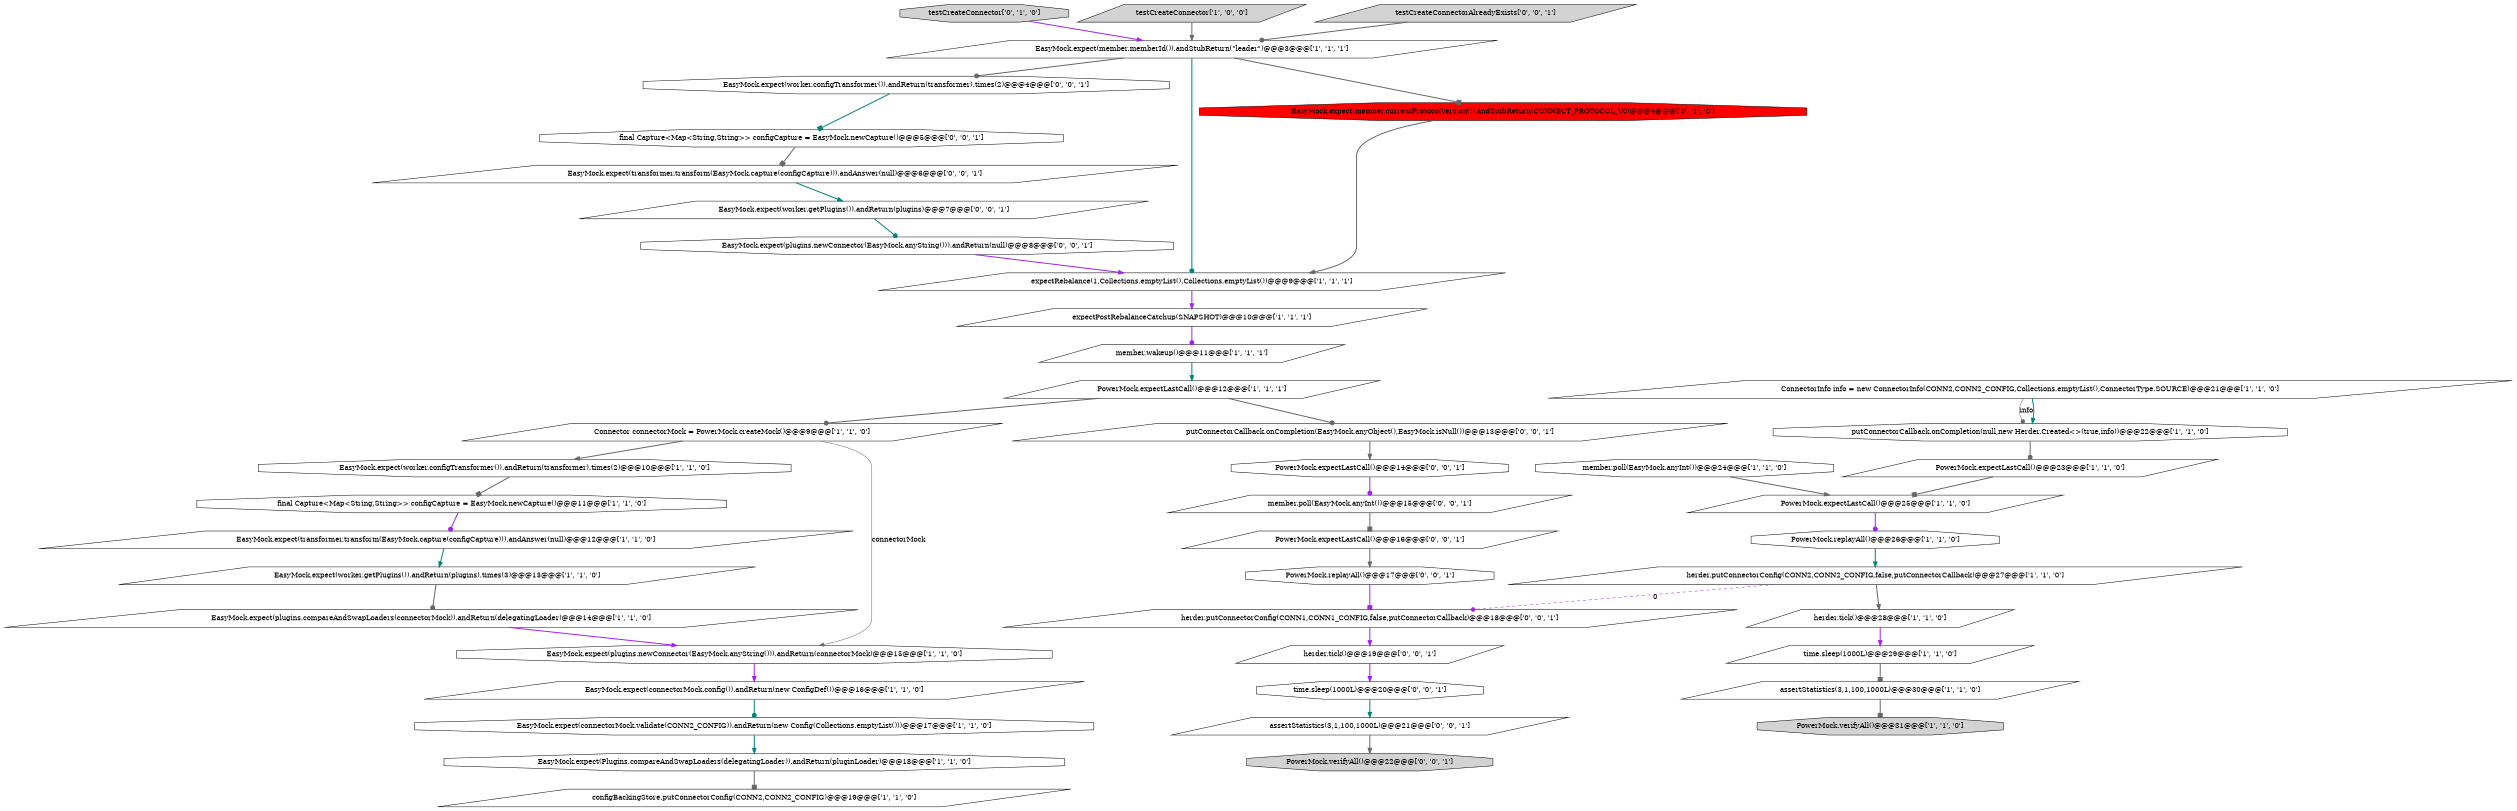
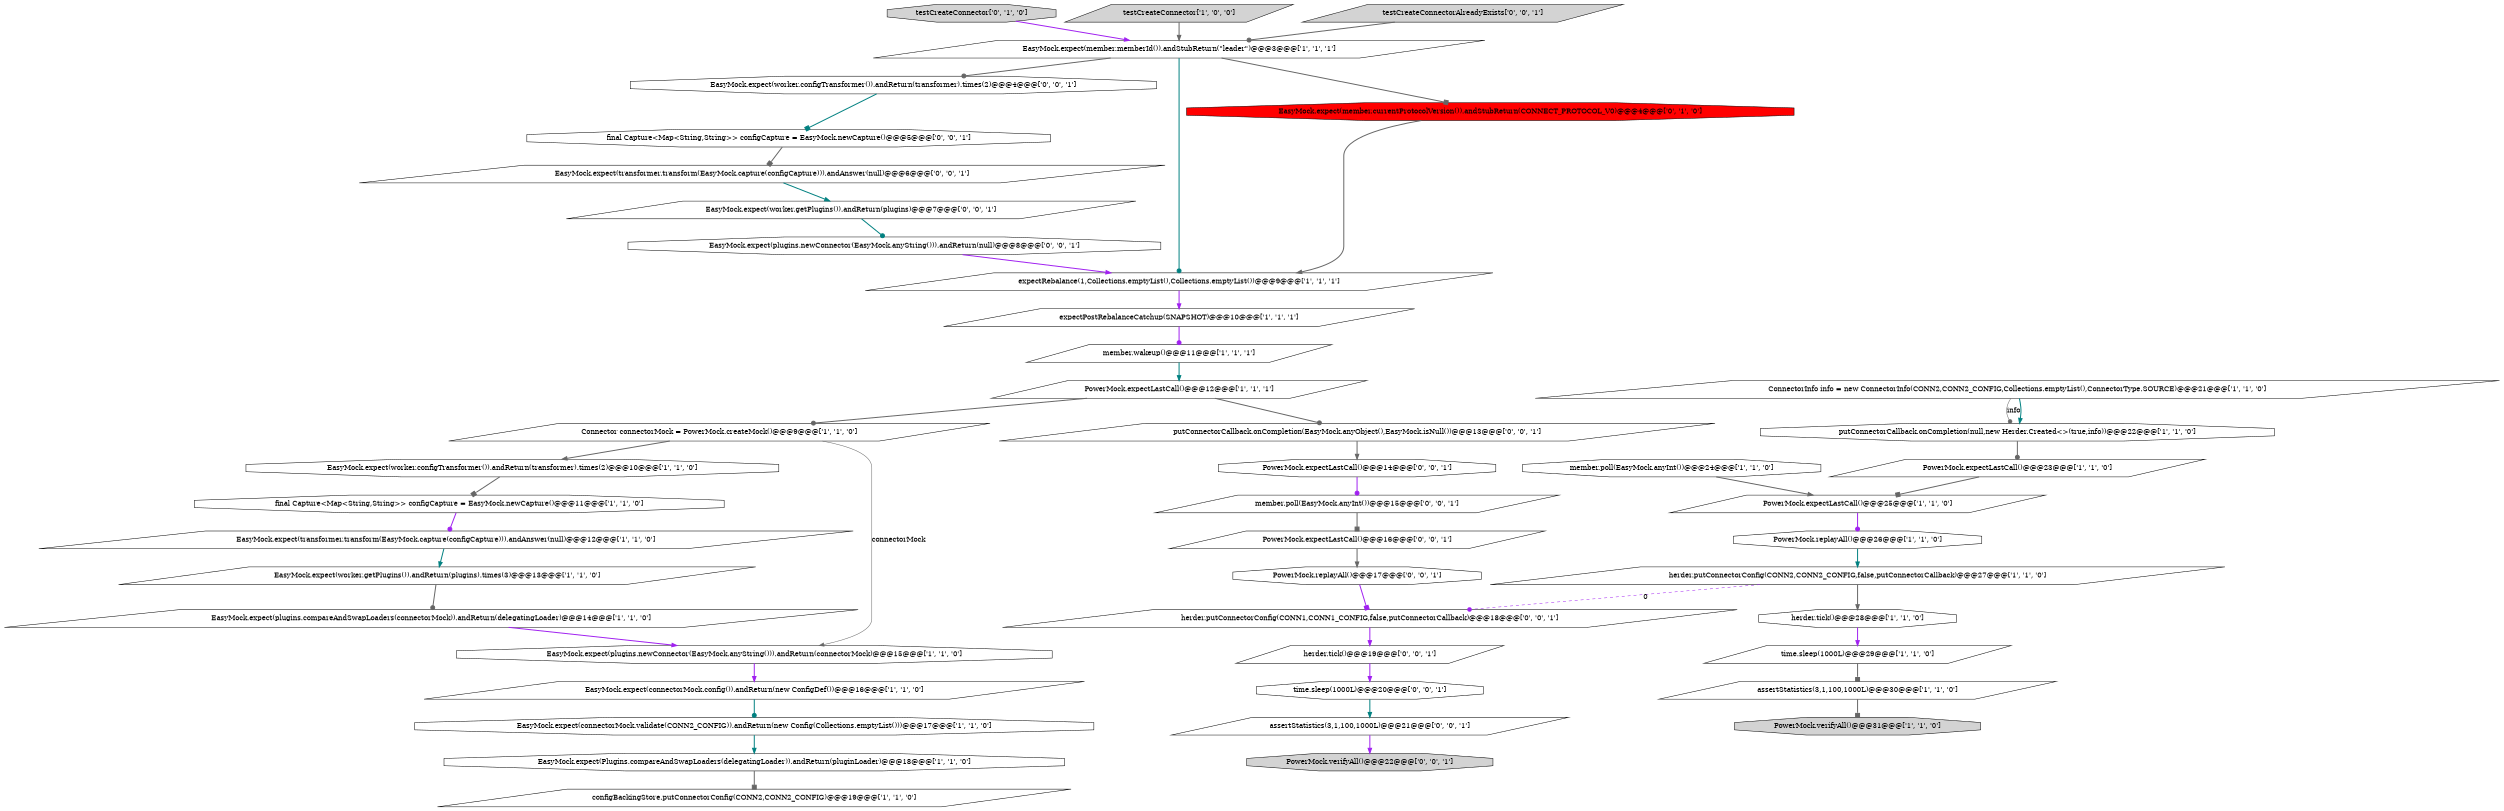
(1880, 619) -> (1858, 619)
(1370, 742) -> (1370, 742)
